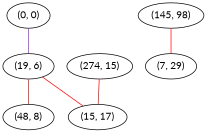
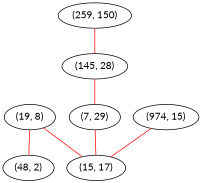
(29, 16) -> none
none -> (95, 16)
(171, 16) -> (95, 66)
(29, 66) -> (30, 117)
(100, 66) -> (166, 117)
(29, 117) -> (29, 168)
none -> (96, 143)
